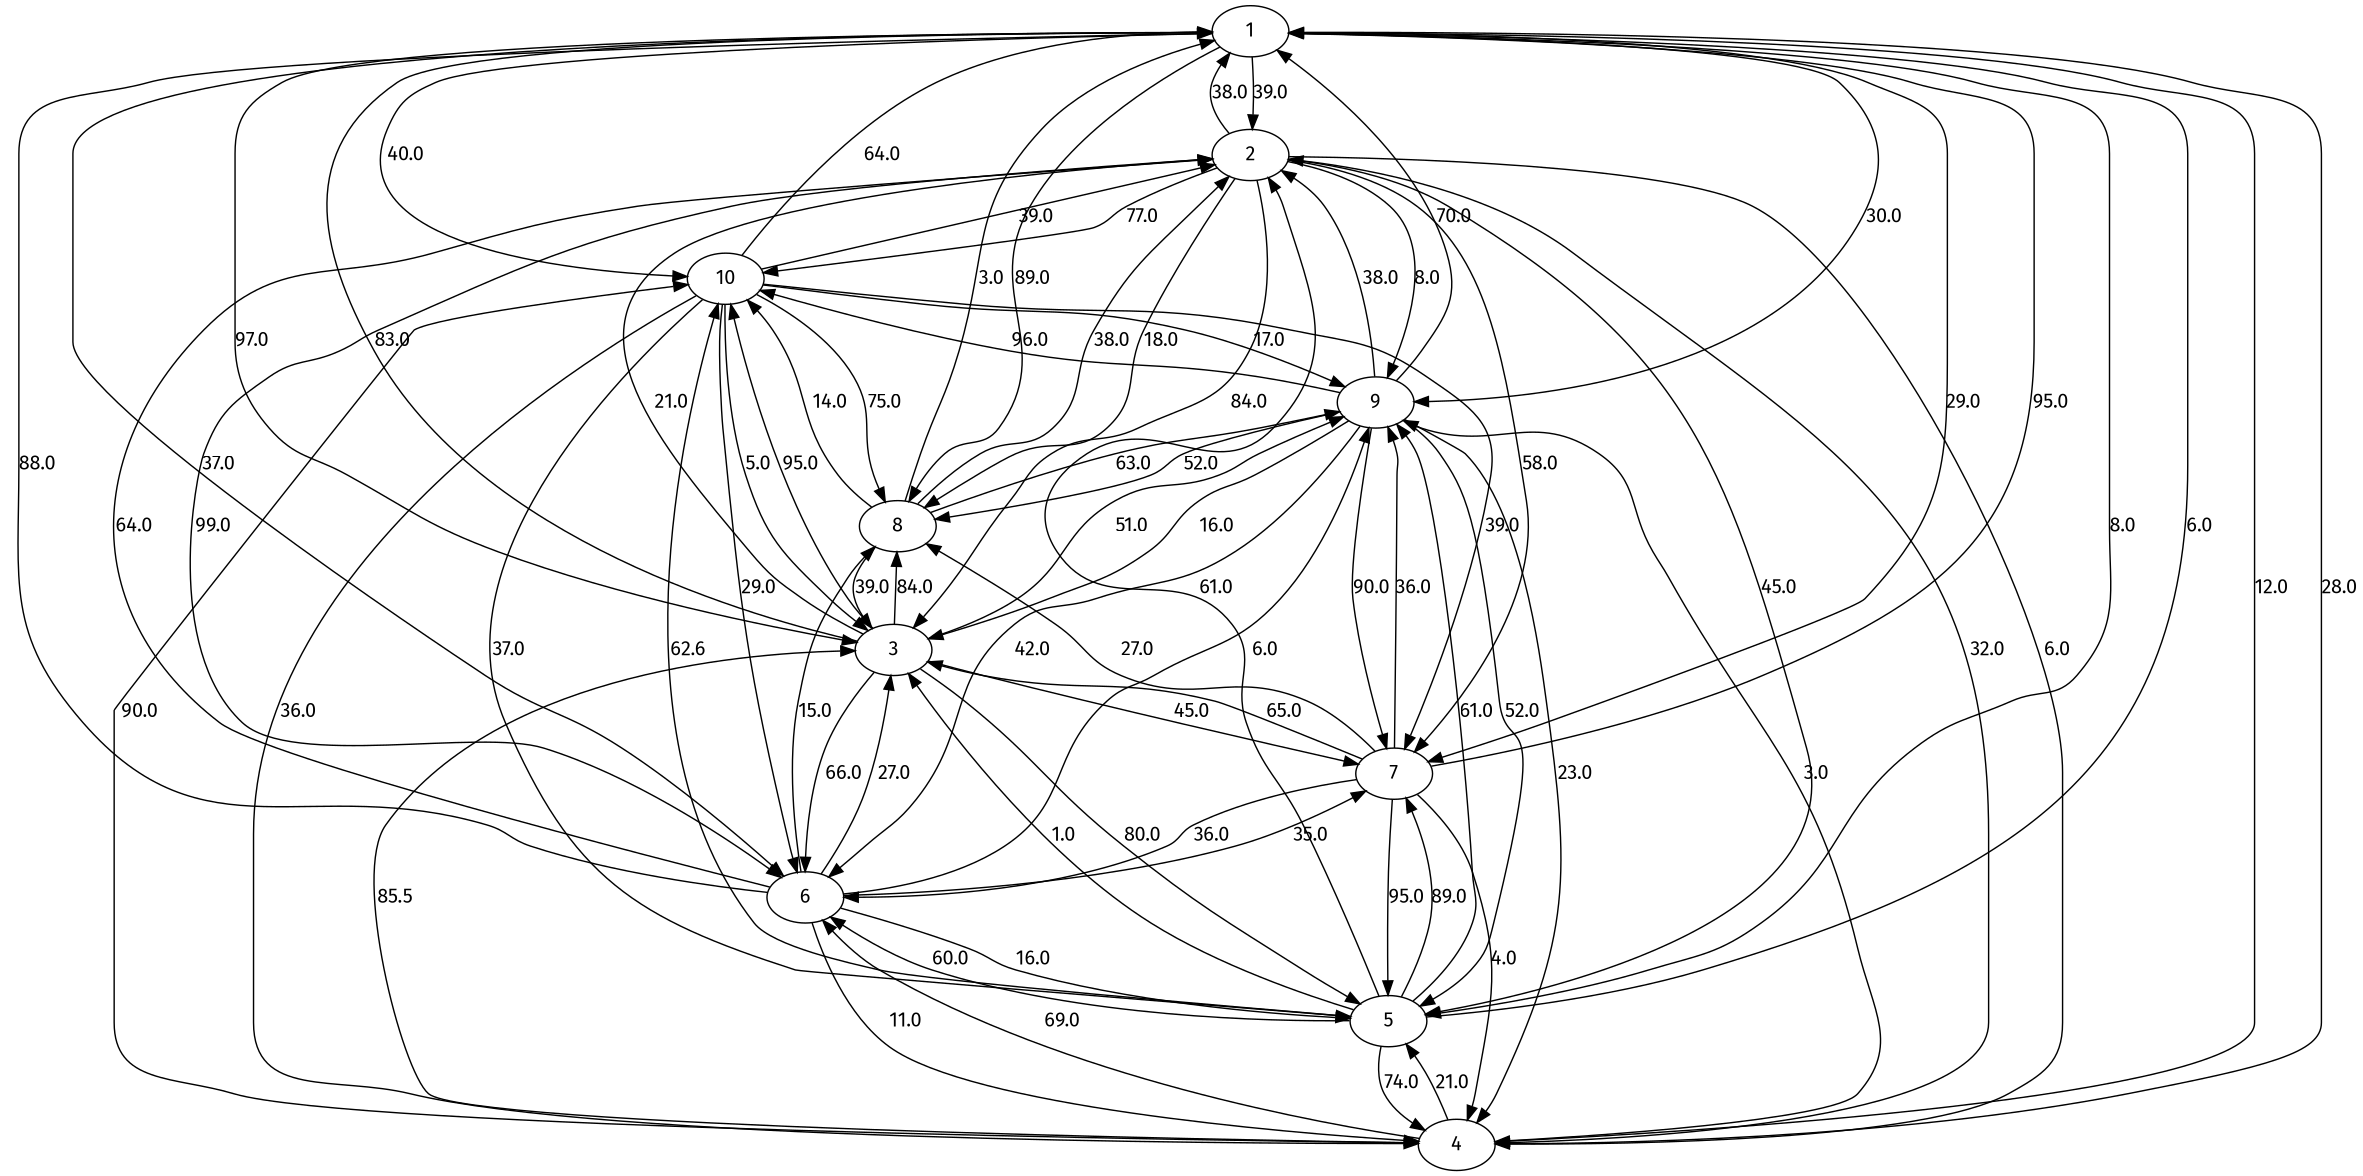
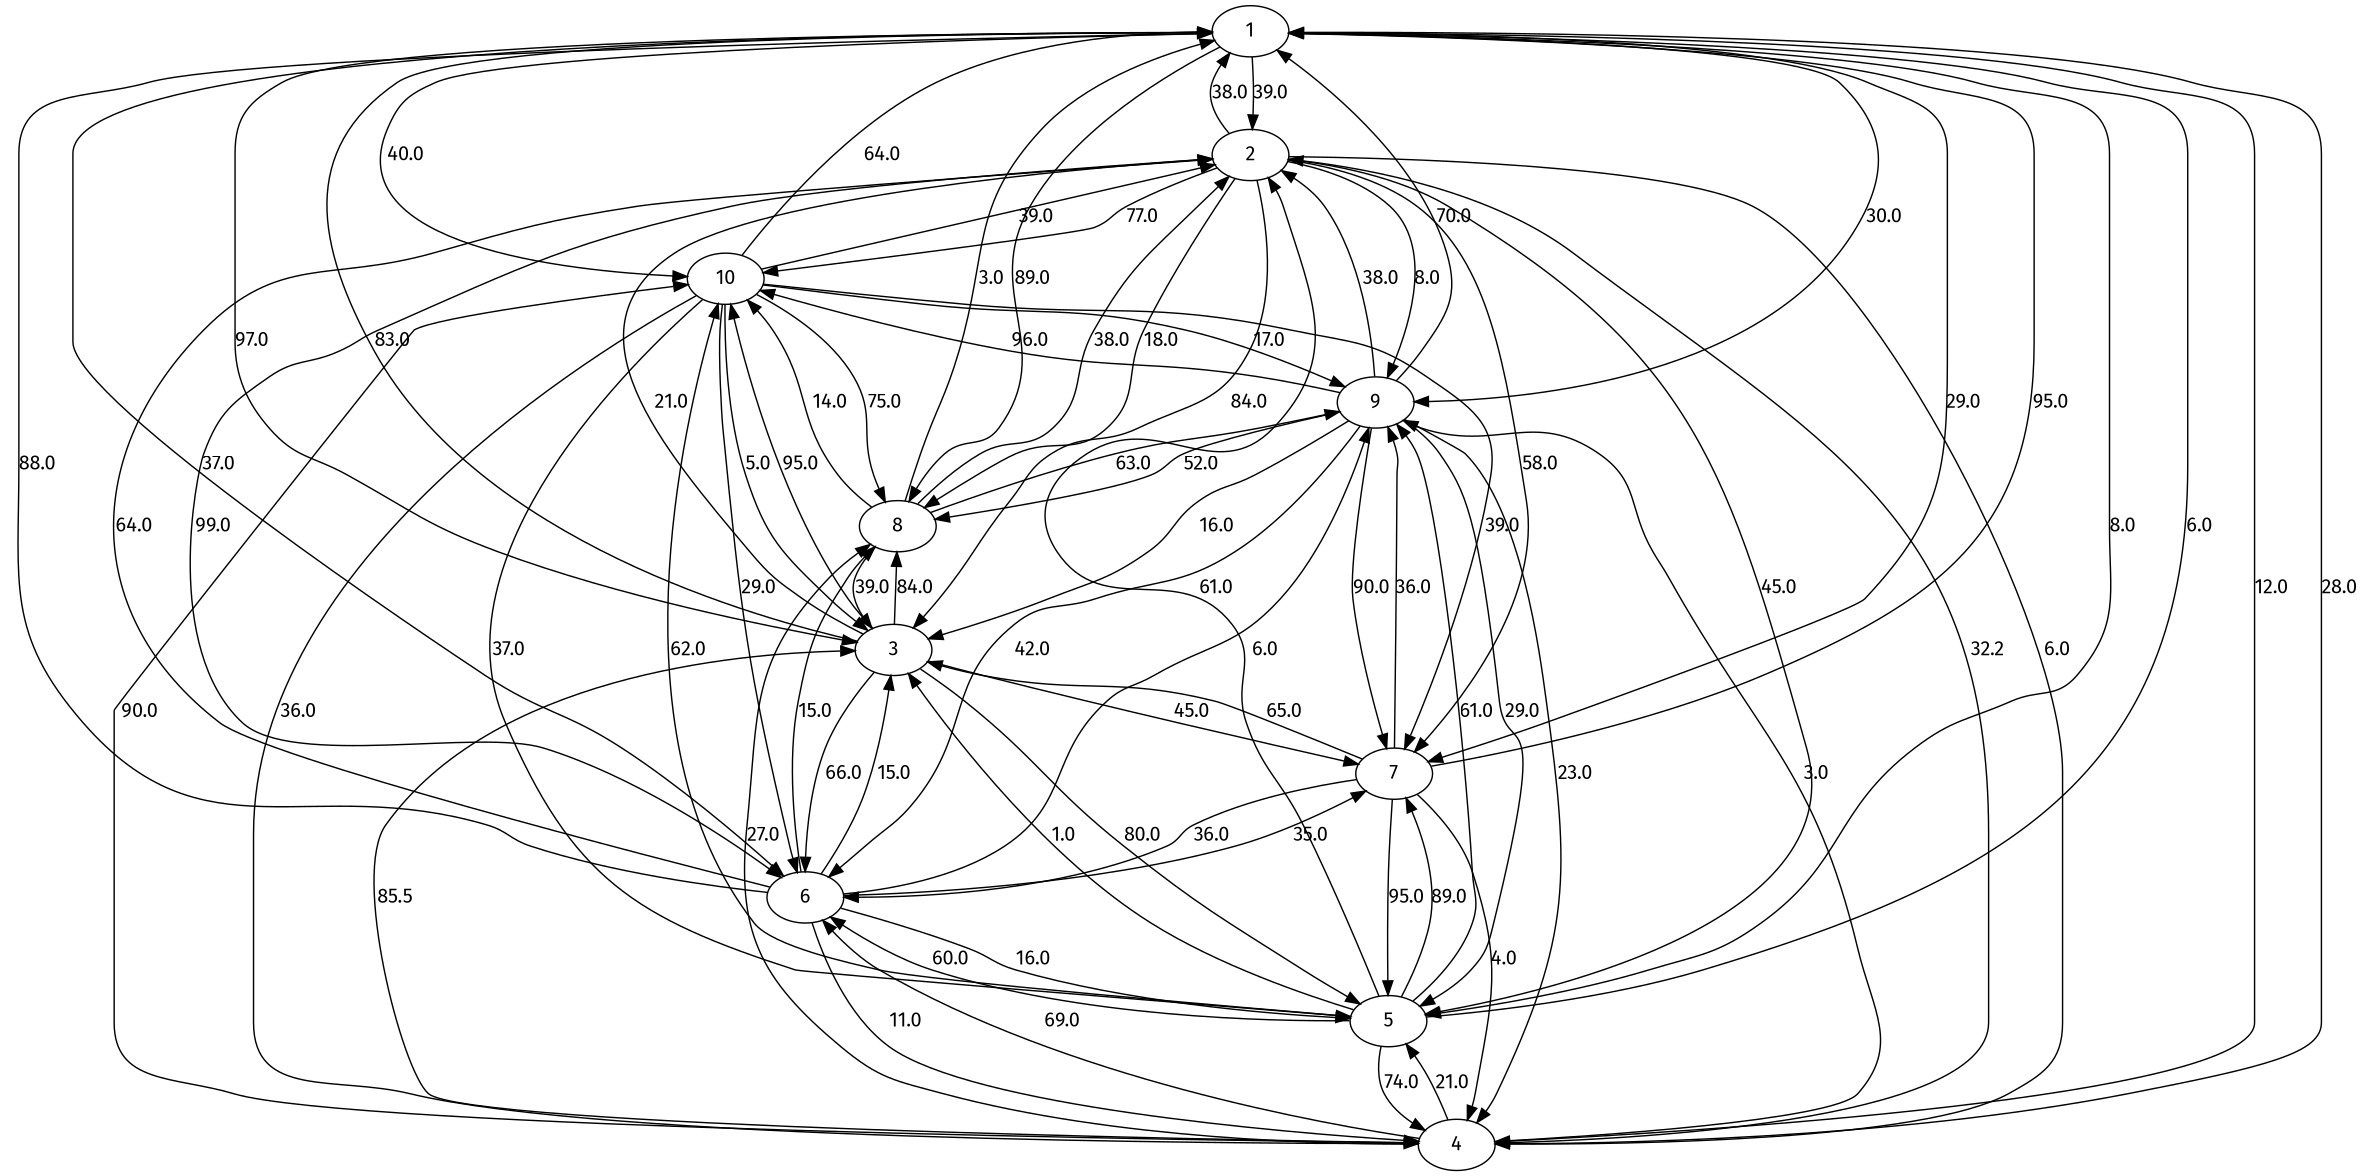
(1112, 503) -> none
(688, 650) -> (688, 650)
(1988, 650) -> (1988, 650)
(1123, 676) -> (853, 1057)
(1523, 712) -> (1523, 712)
(894, 774) -> (894, 774)
